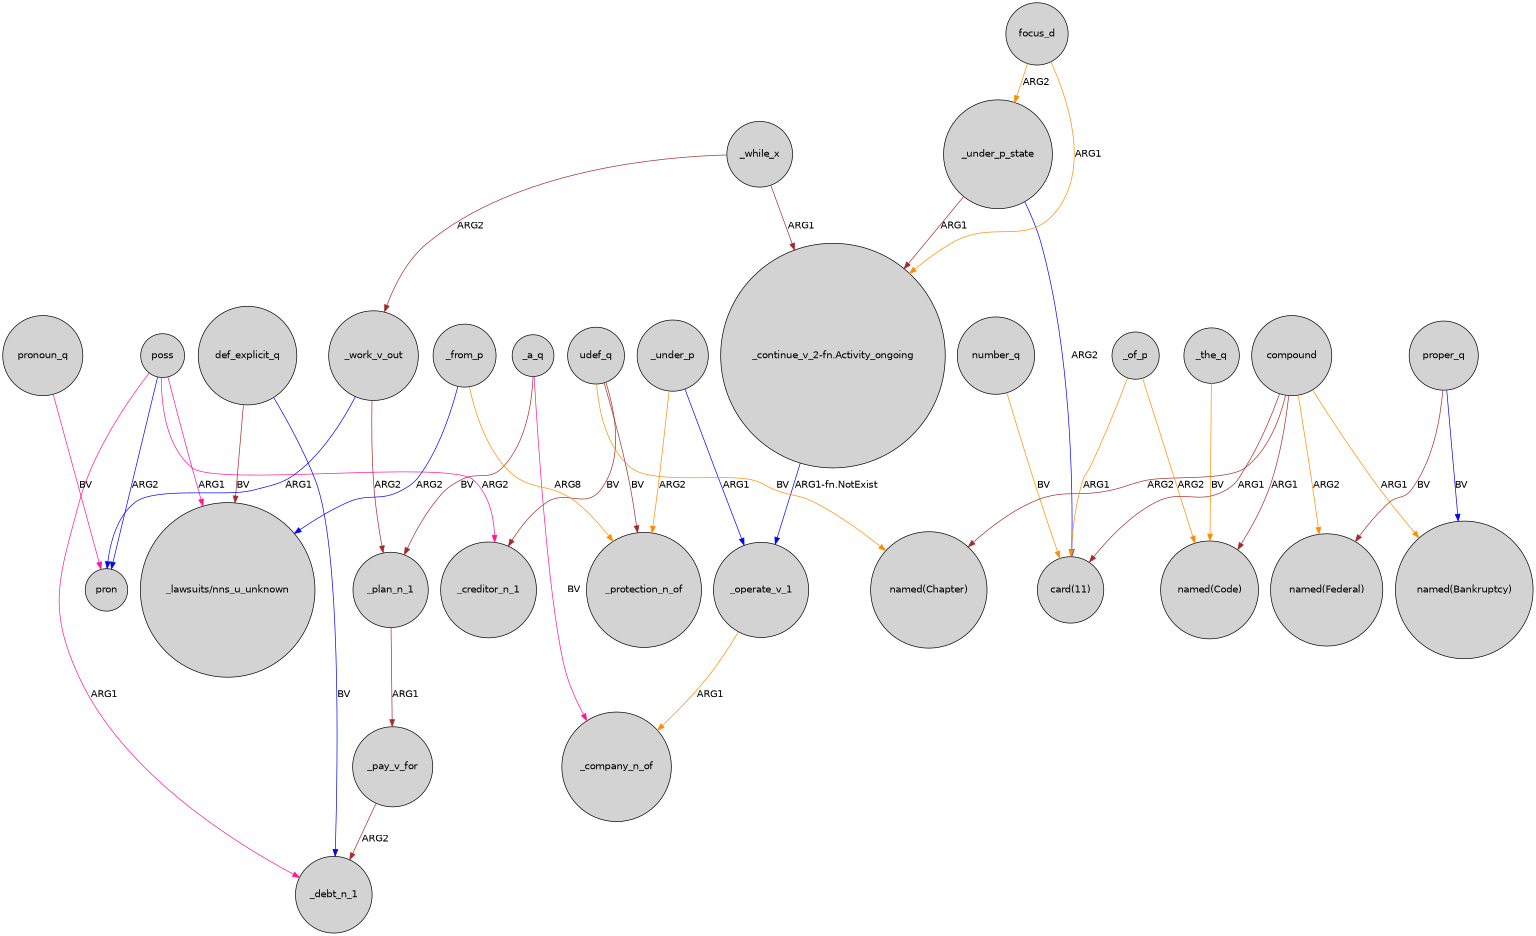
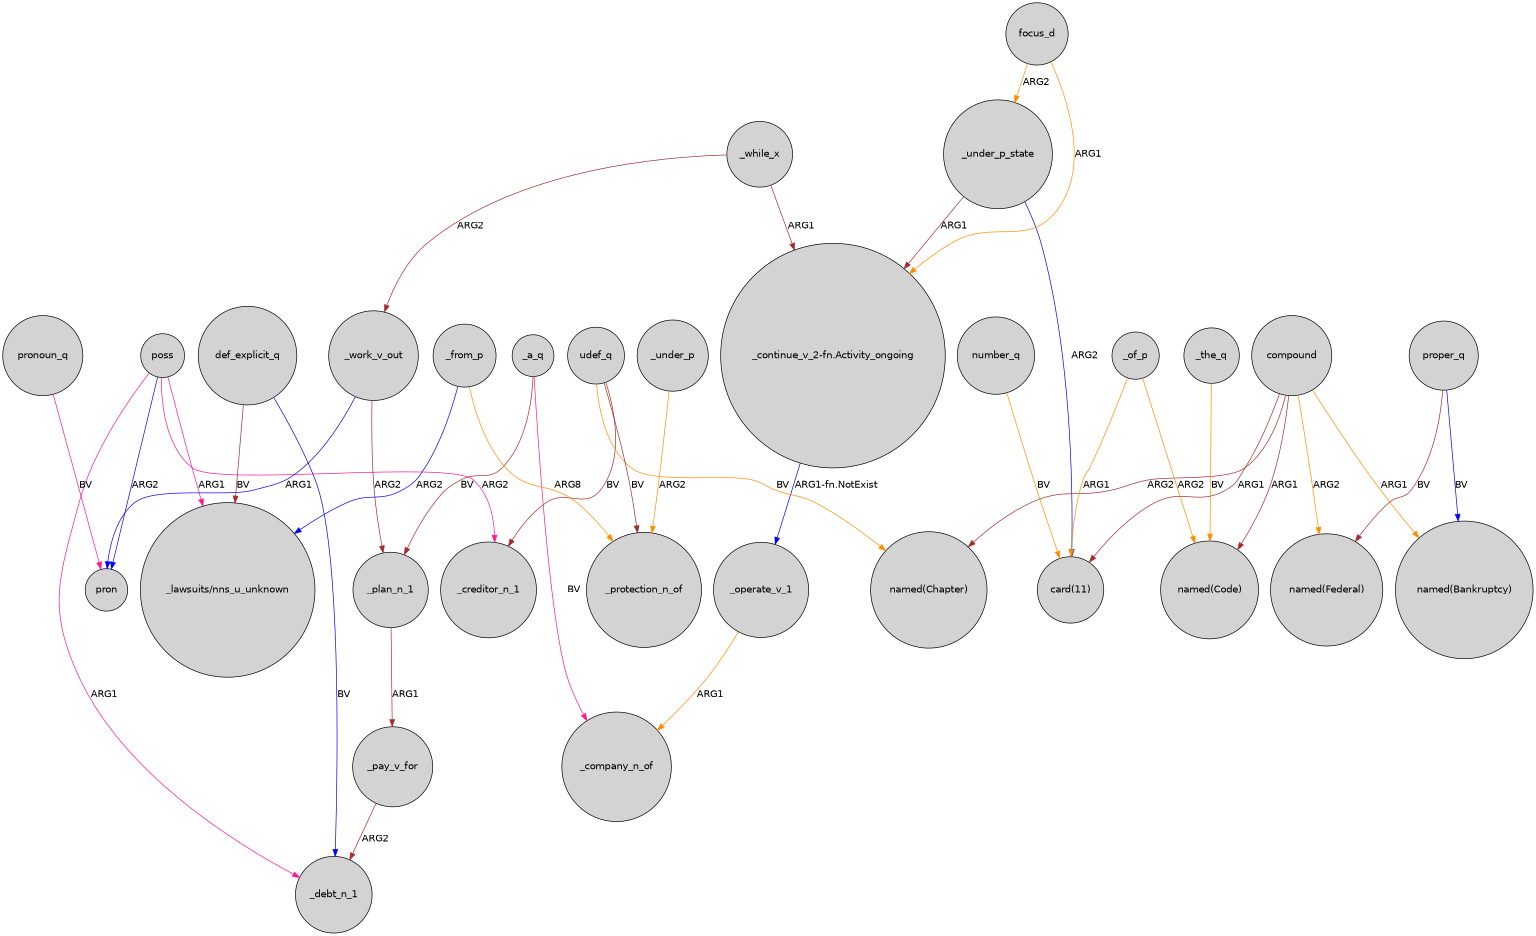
(713, 464) -> none
